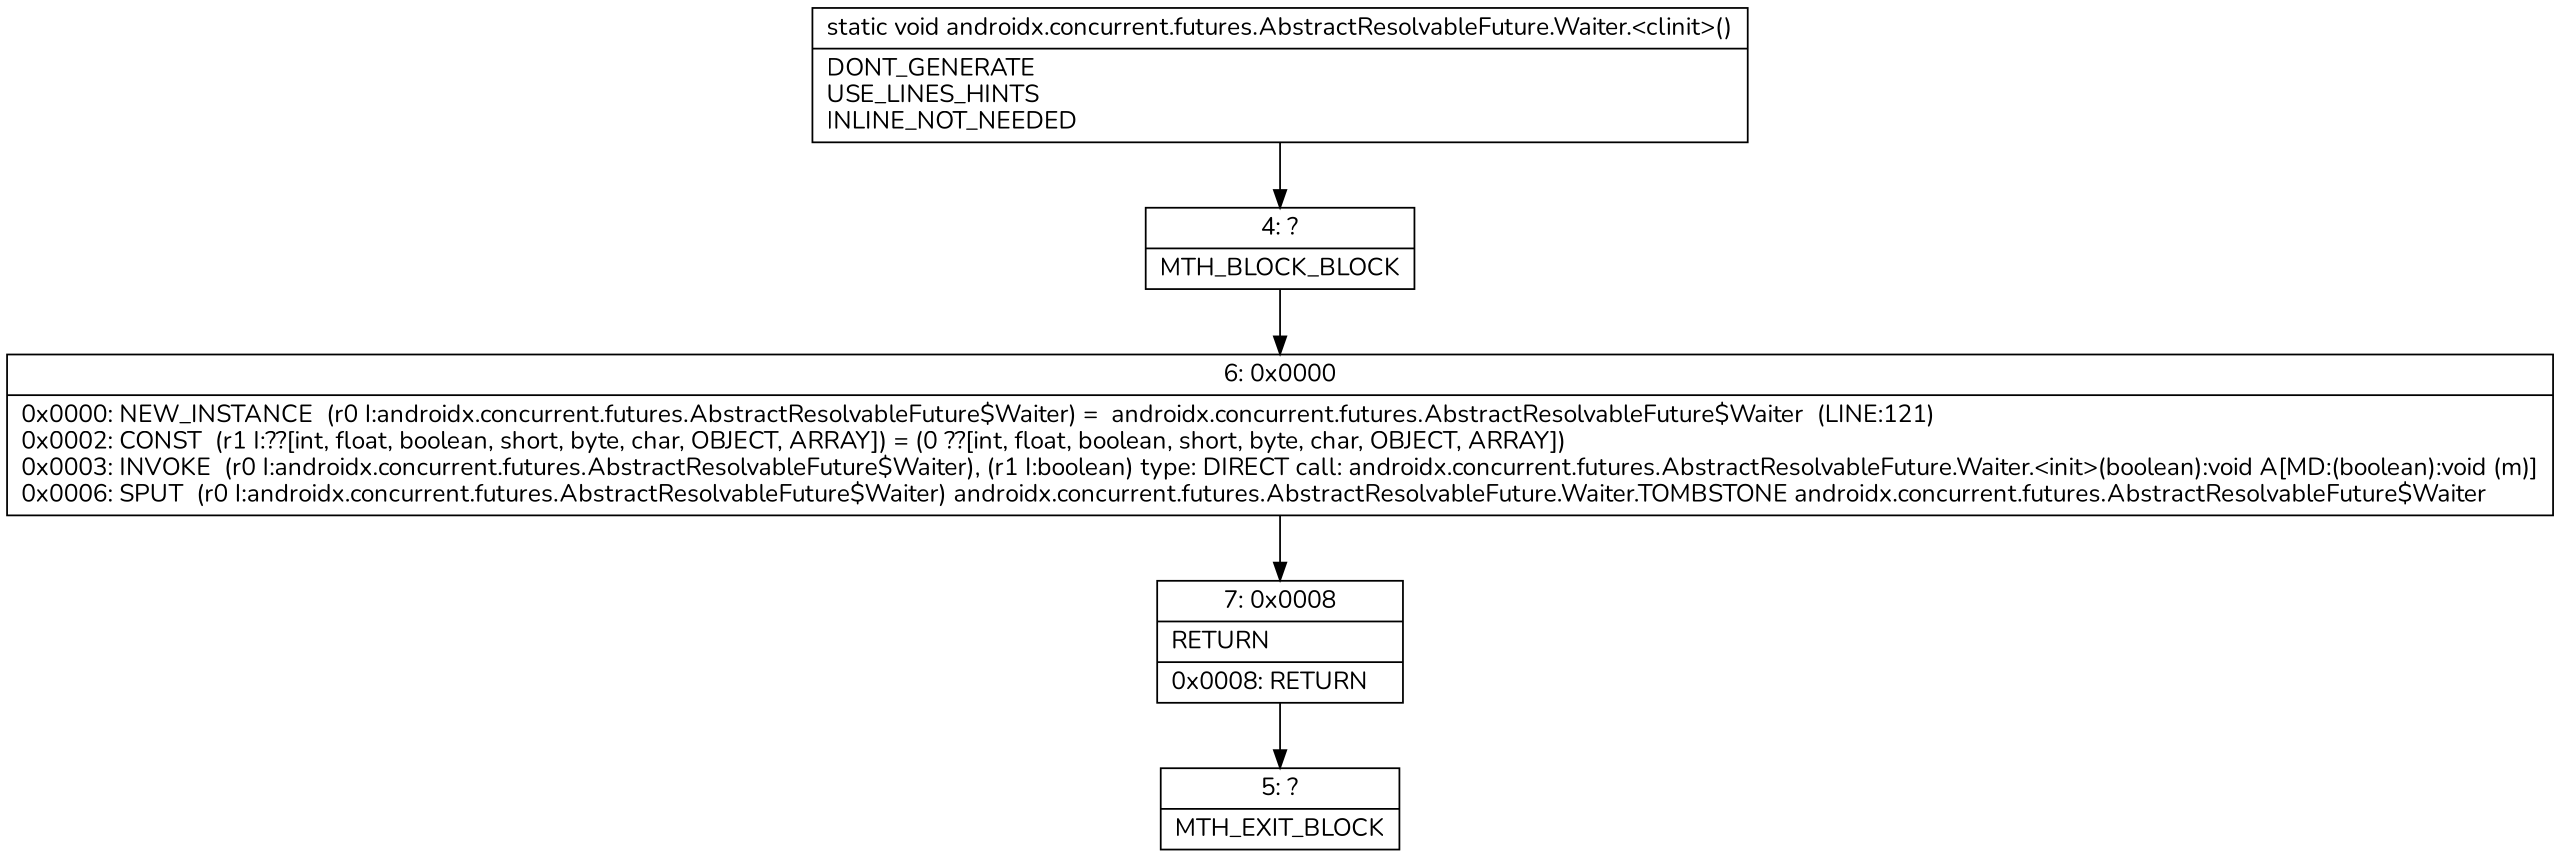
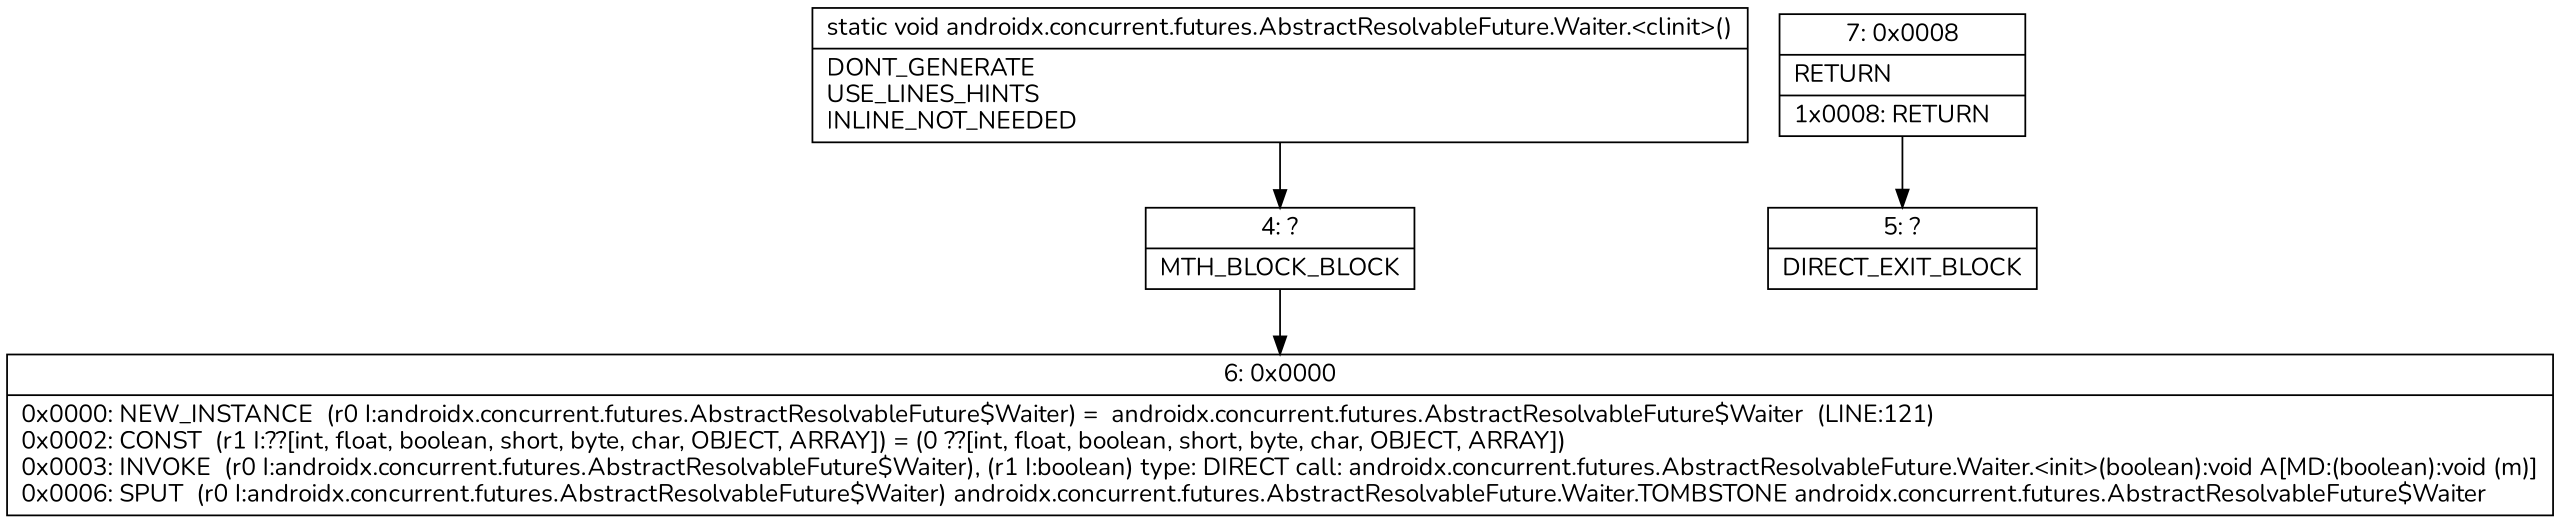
(1280, 539) -> none
(1280, 682) -> (1902, 115)
(1280, 828) -> (1902, 268)
